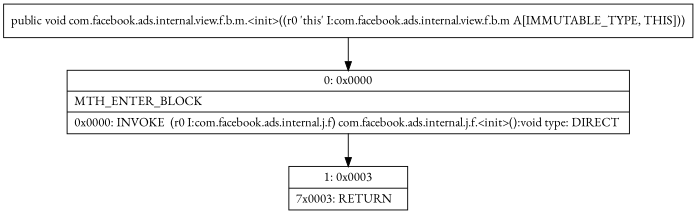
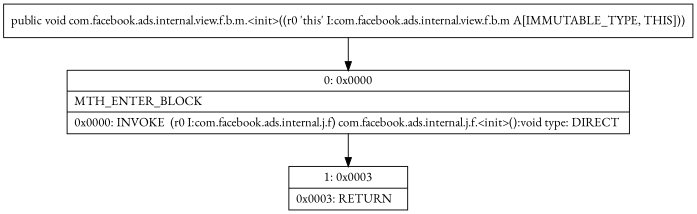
(348, 199) -> (348, 199)
